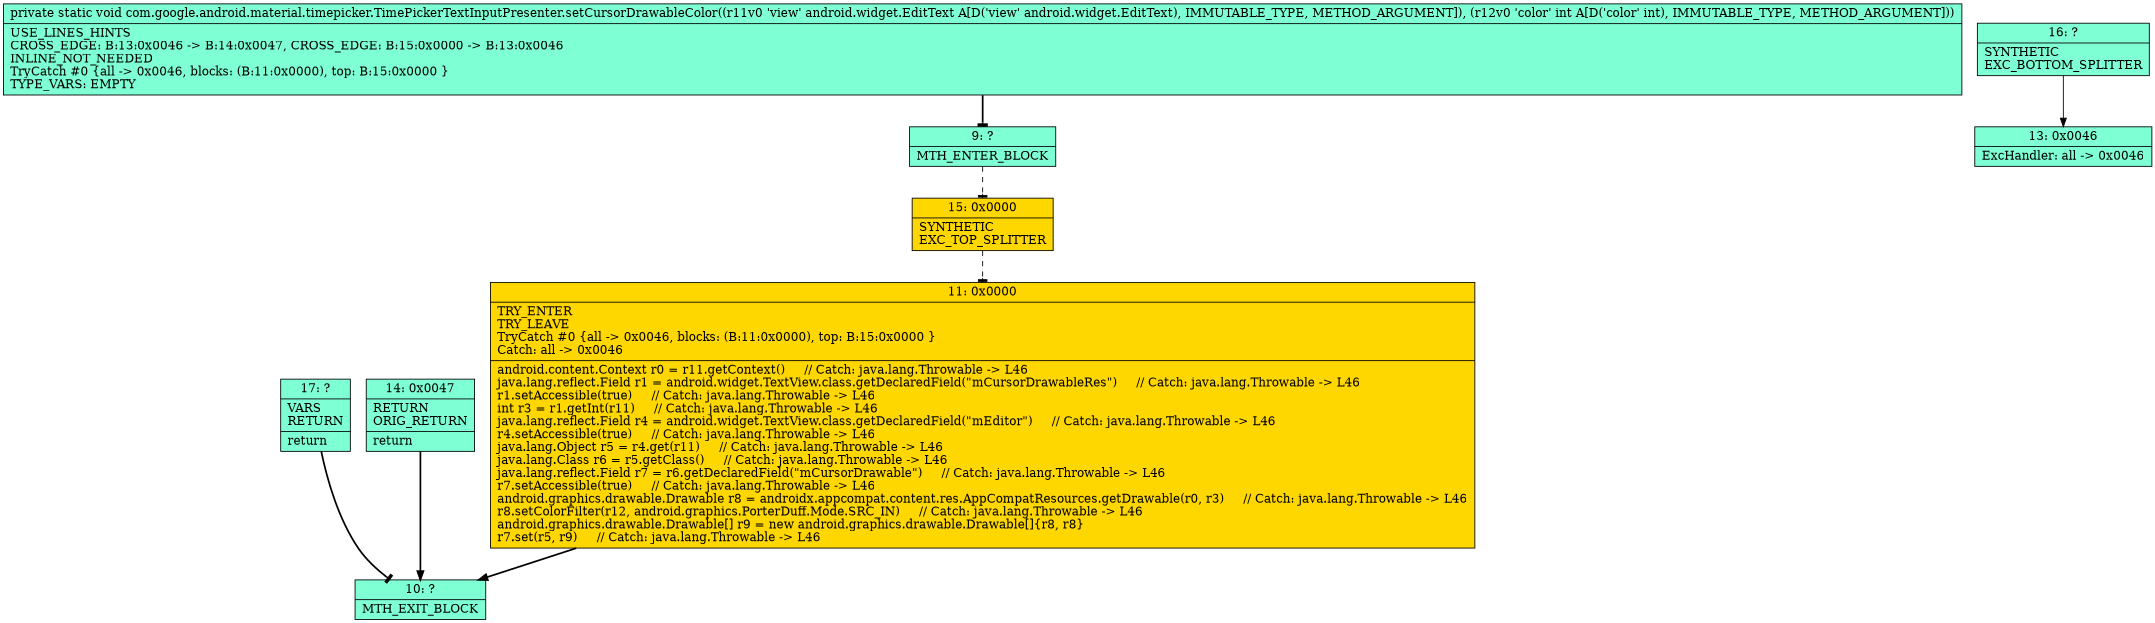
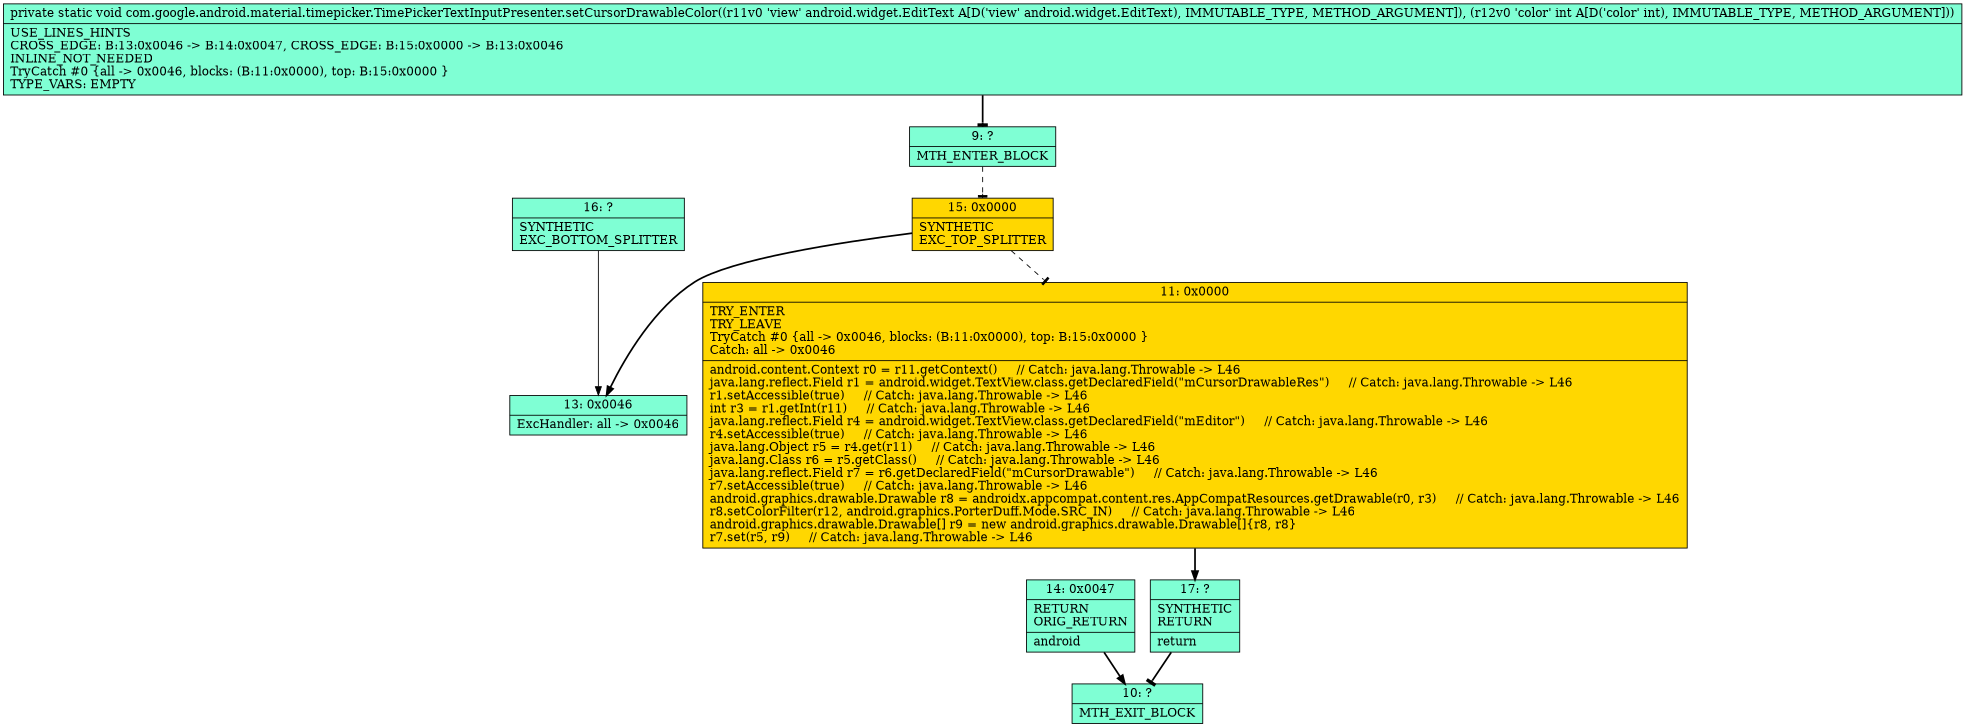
none -> (735, 266)
(305, 408) -> (1195, 609)
(393, 441) -> (1057, 642)
(532, 563) -> (1195, 560)
